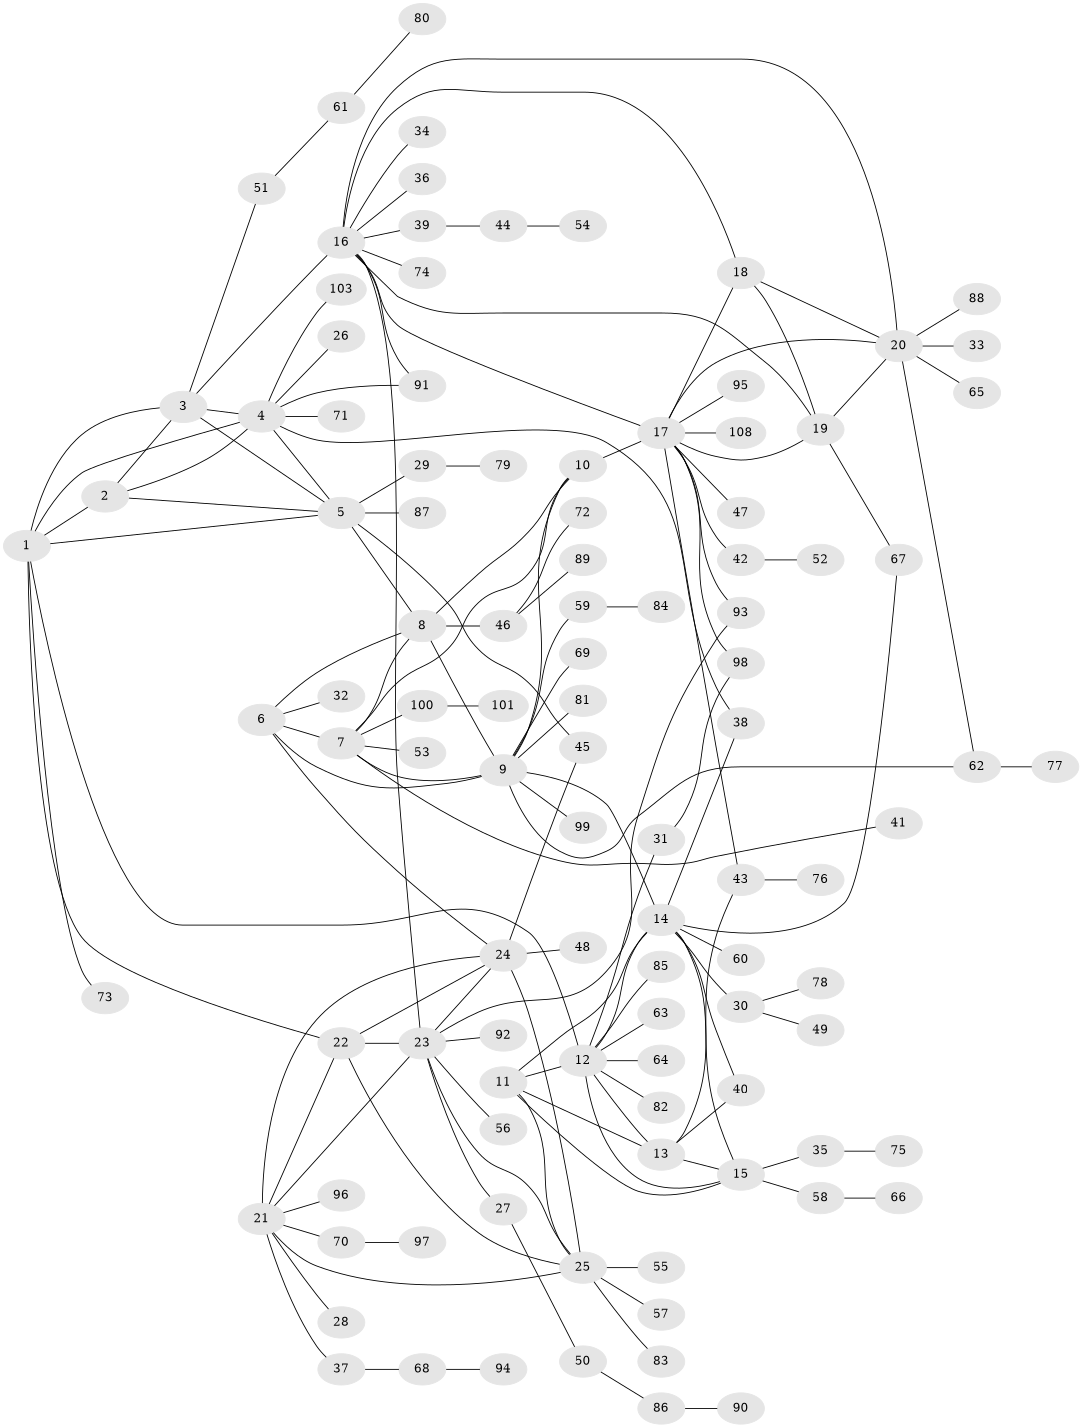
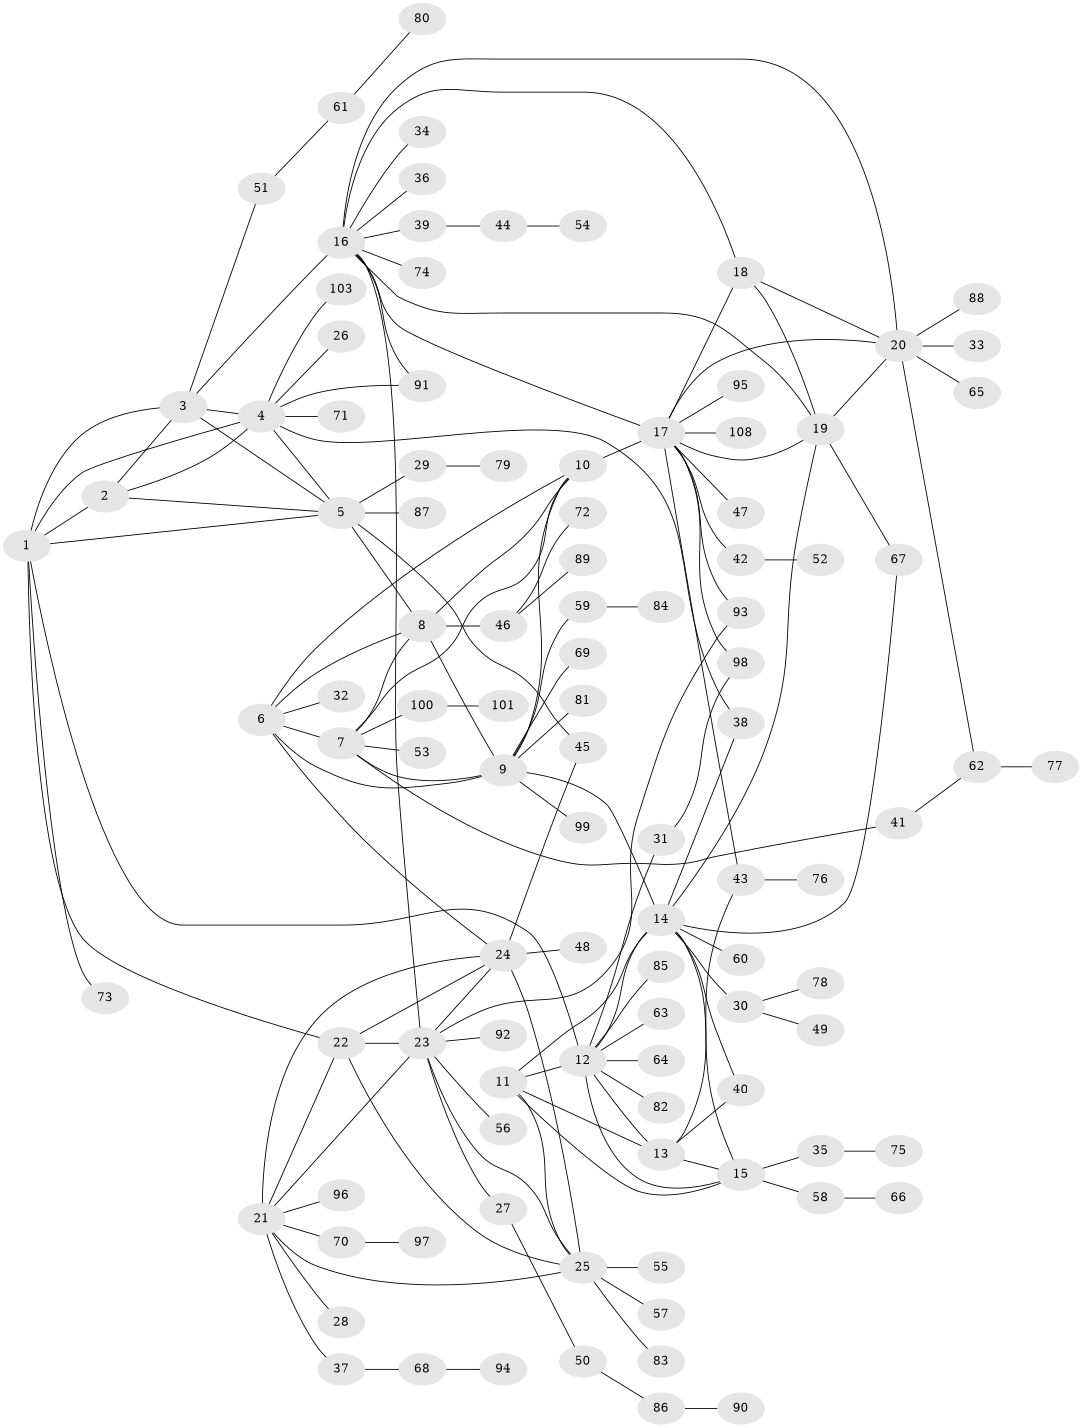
none -> (405, 575)
none -> (782, 688)
(687, 779) -> (938, 795)
